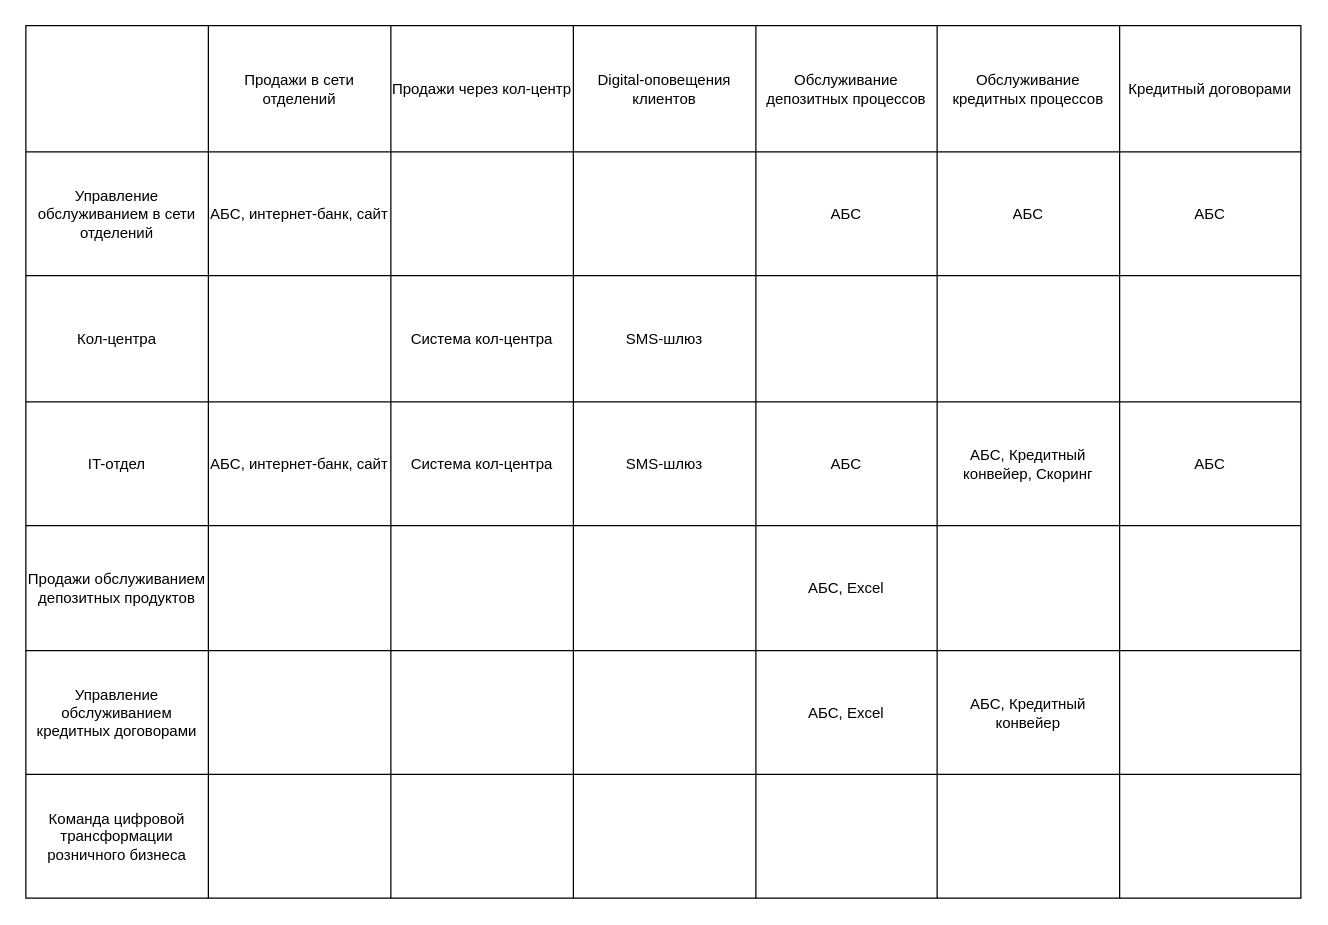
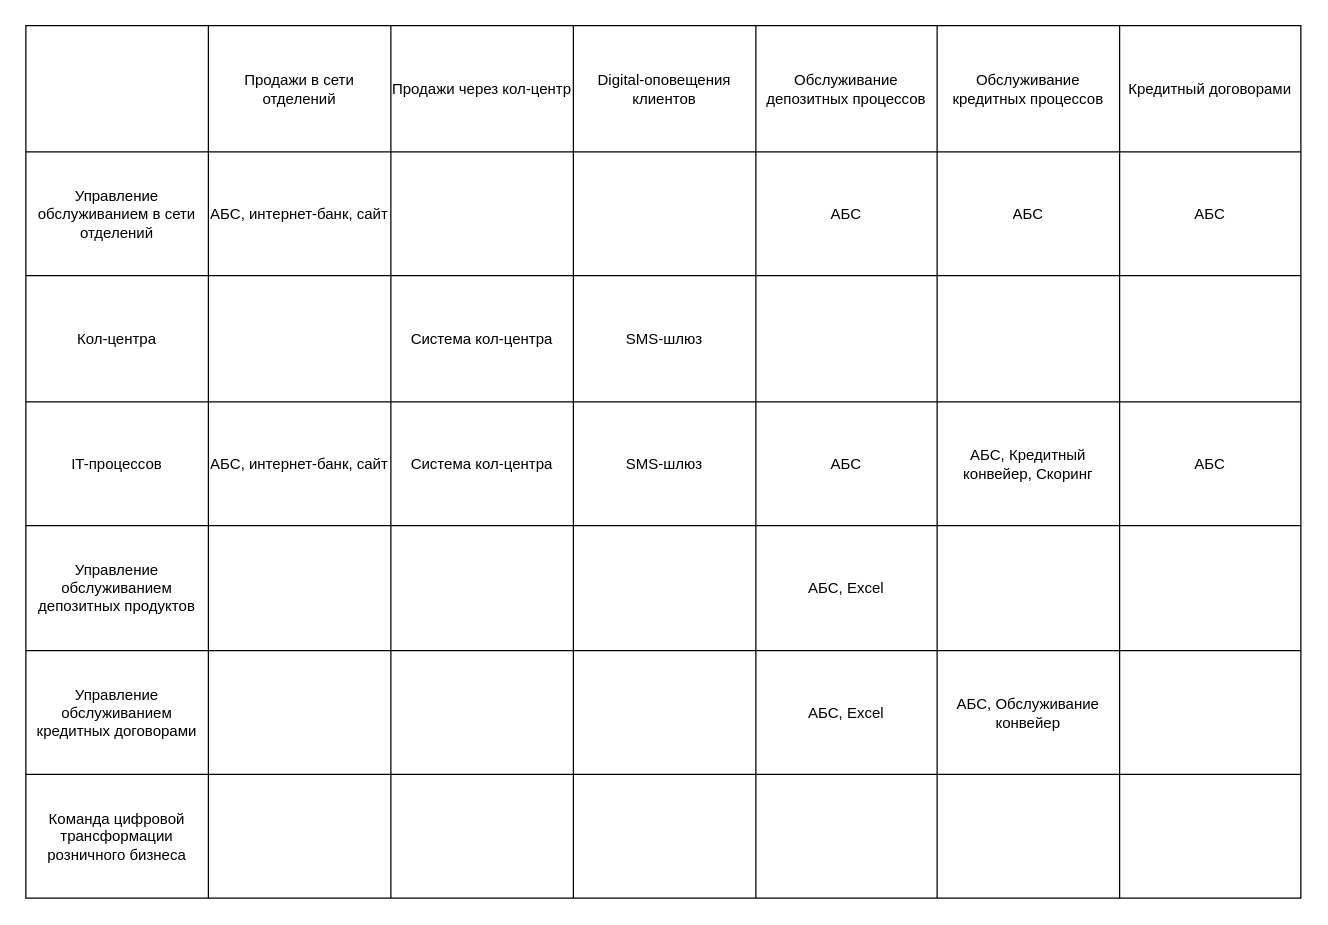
(117, 464) -> (117, 464)
(117, 588) -> (117, 588)
(1028, 713) -> (1028, 713)
